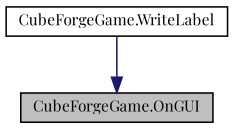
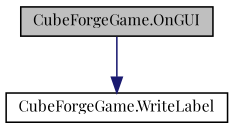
(117, 57) -> (117, 57)
